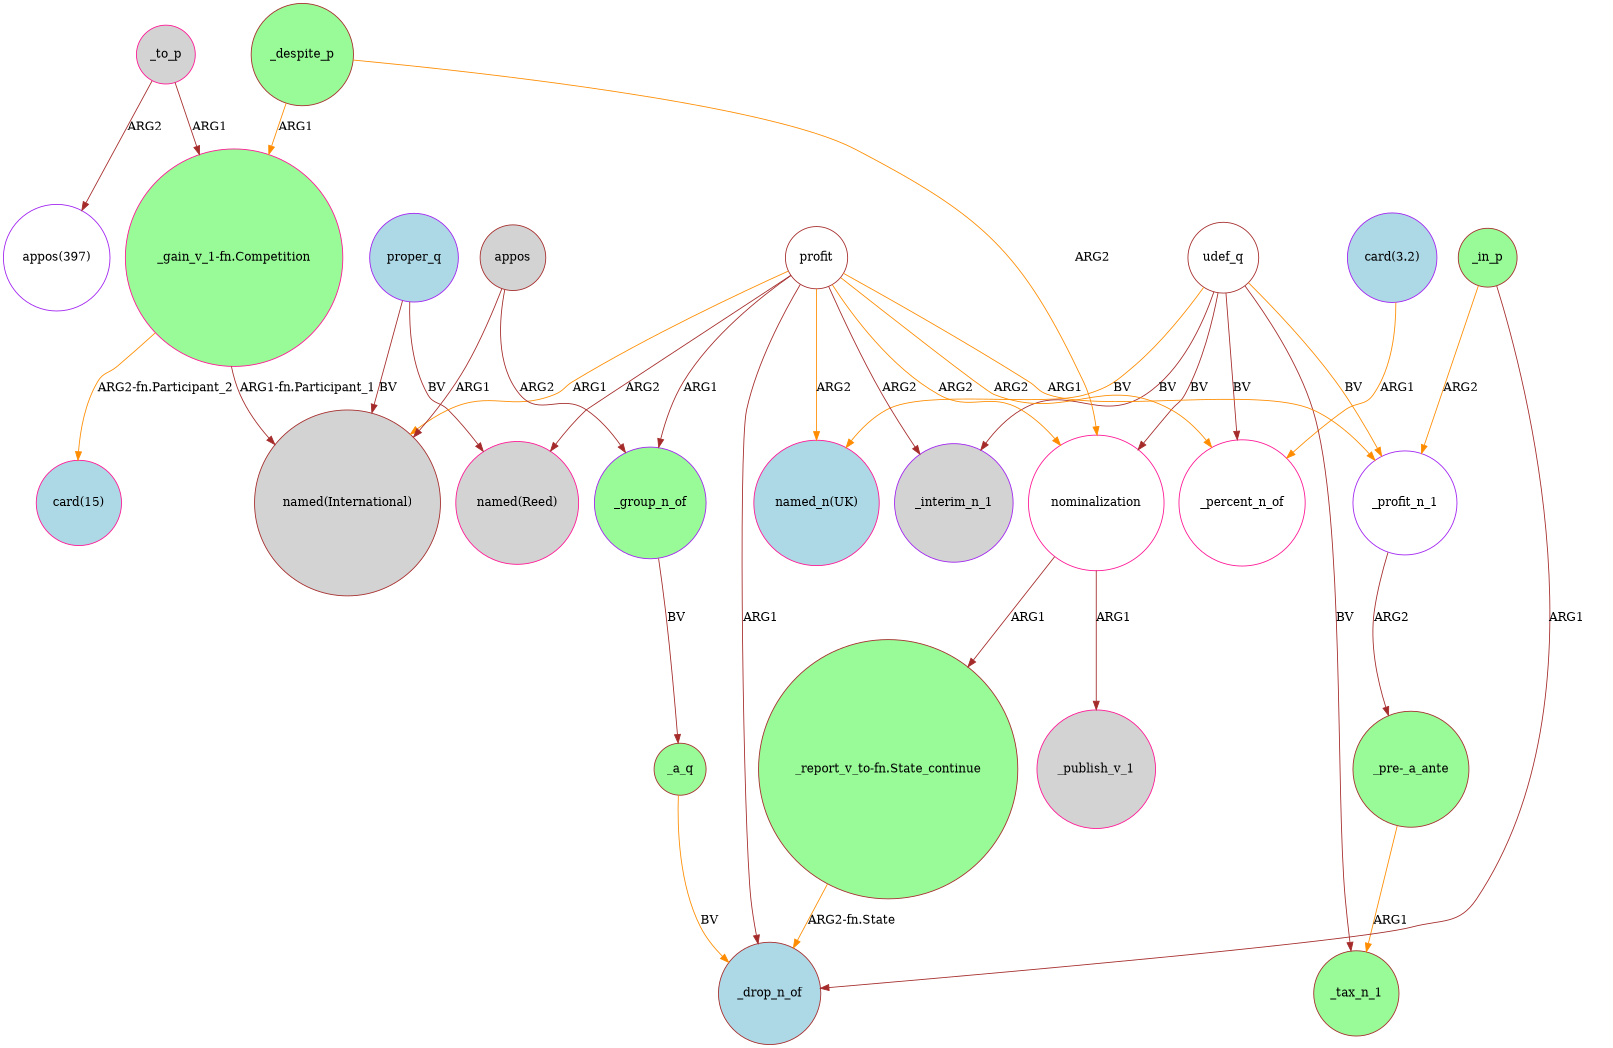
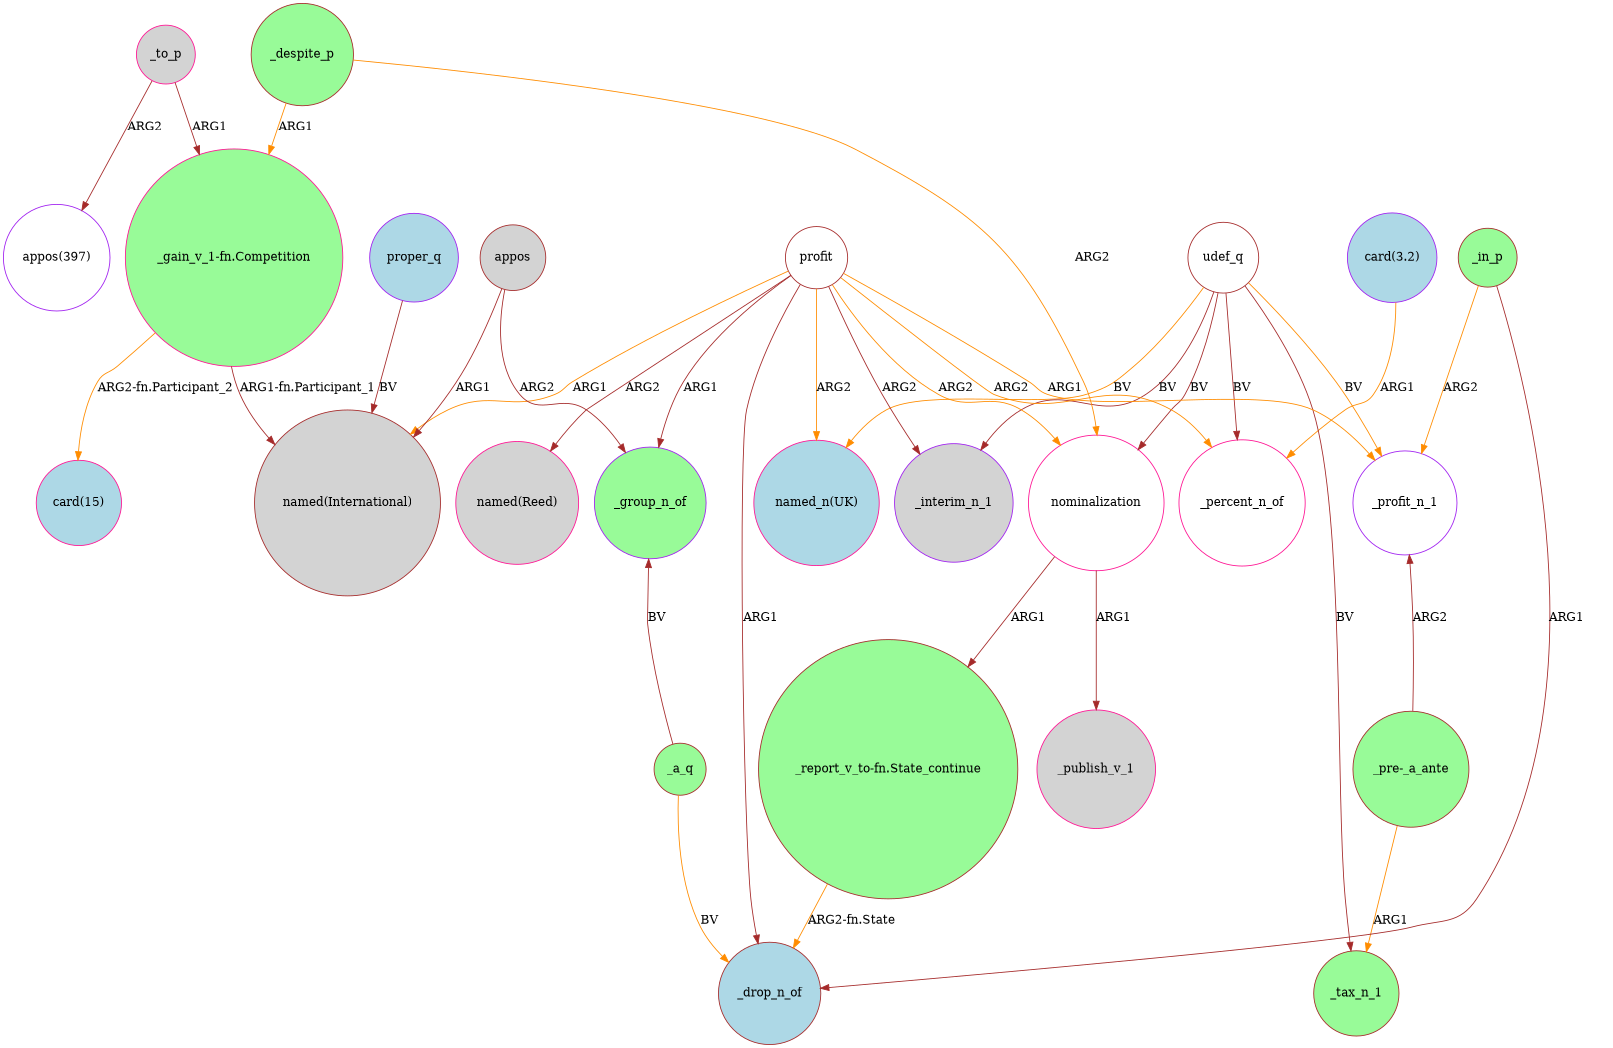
(422, 384) -> none
(1373, 630) -> (1413, 637)
(669, 646) -> (653, 657)
